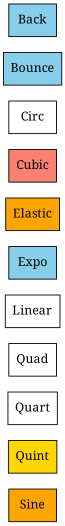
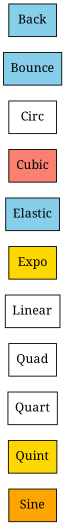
(33, 214) -> (33, 214)
(33, 263) -> (33, 263)
